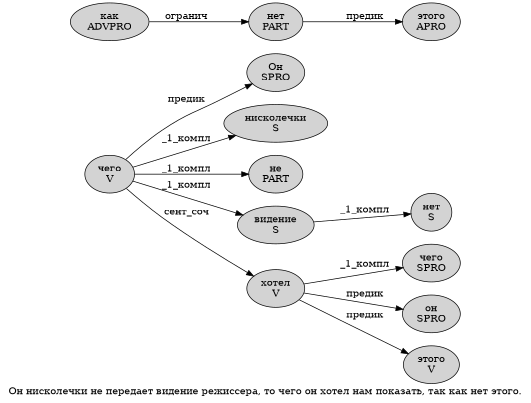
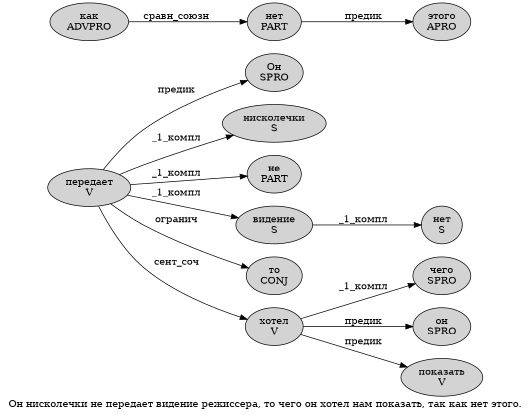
(186, 16) -> (177, 16)
(110, 174) -> (89, 188)
none -> (274, 276)
(431, 365) -> (442, 377)
